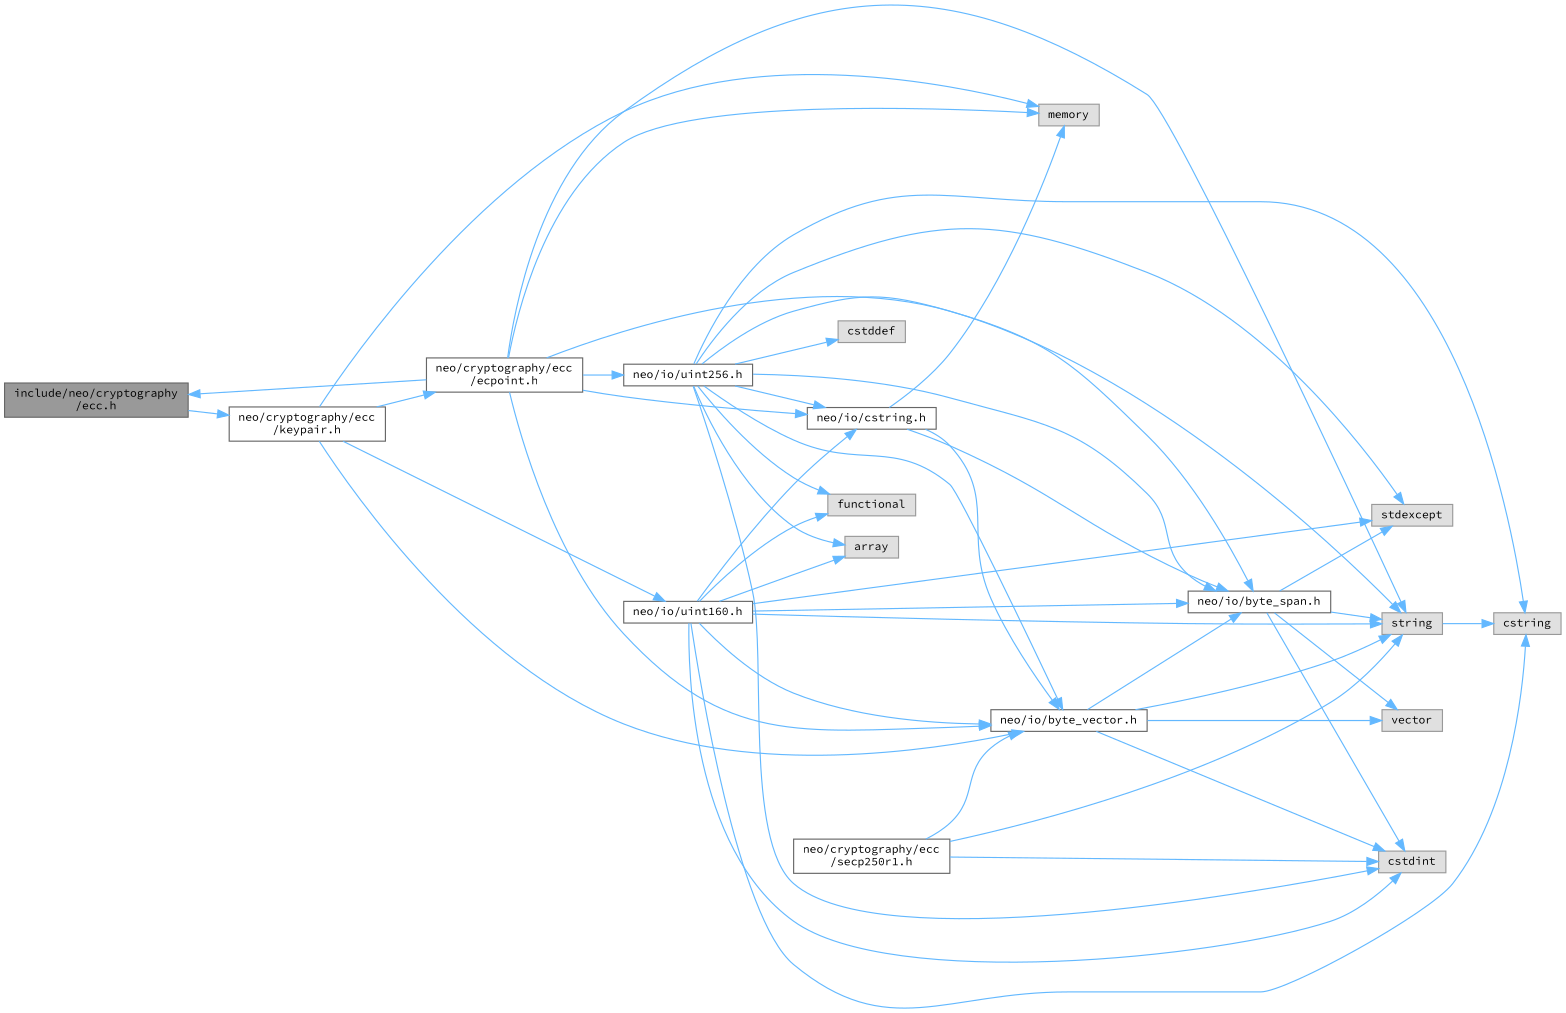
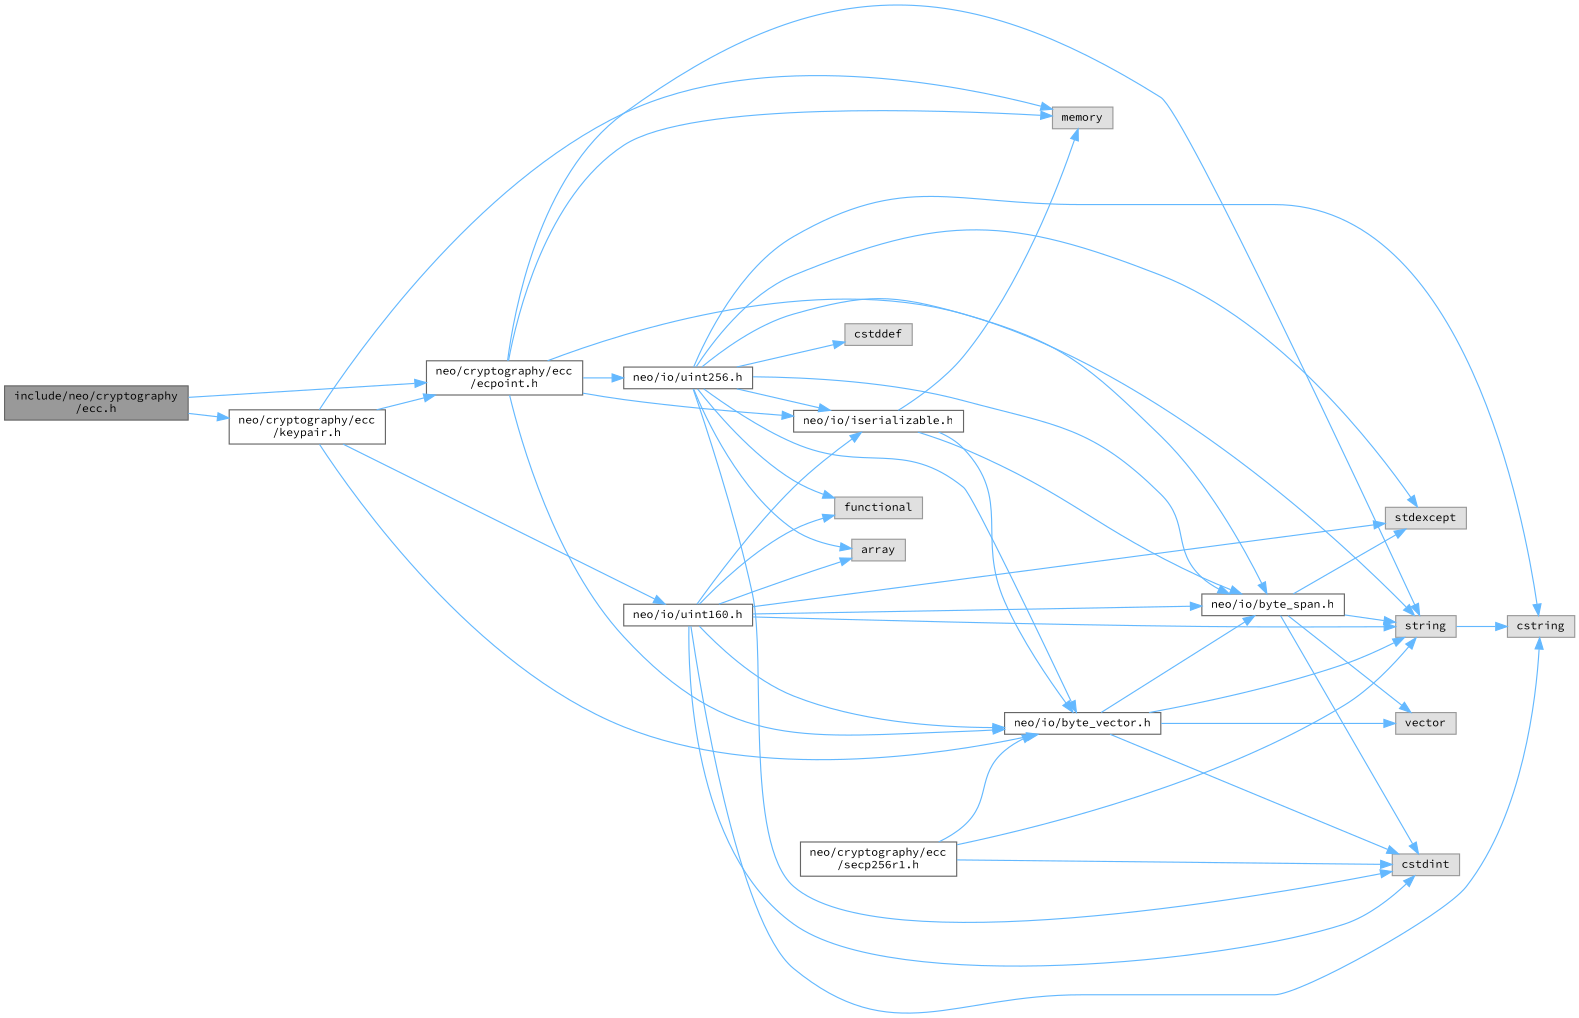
(313, 387) -> (302, 390)
(872, 418) -> (879, 421)
(872, 856) -> (879, 859)
